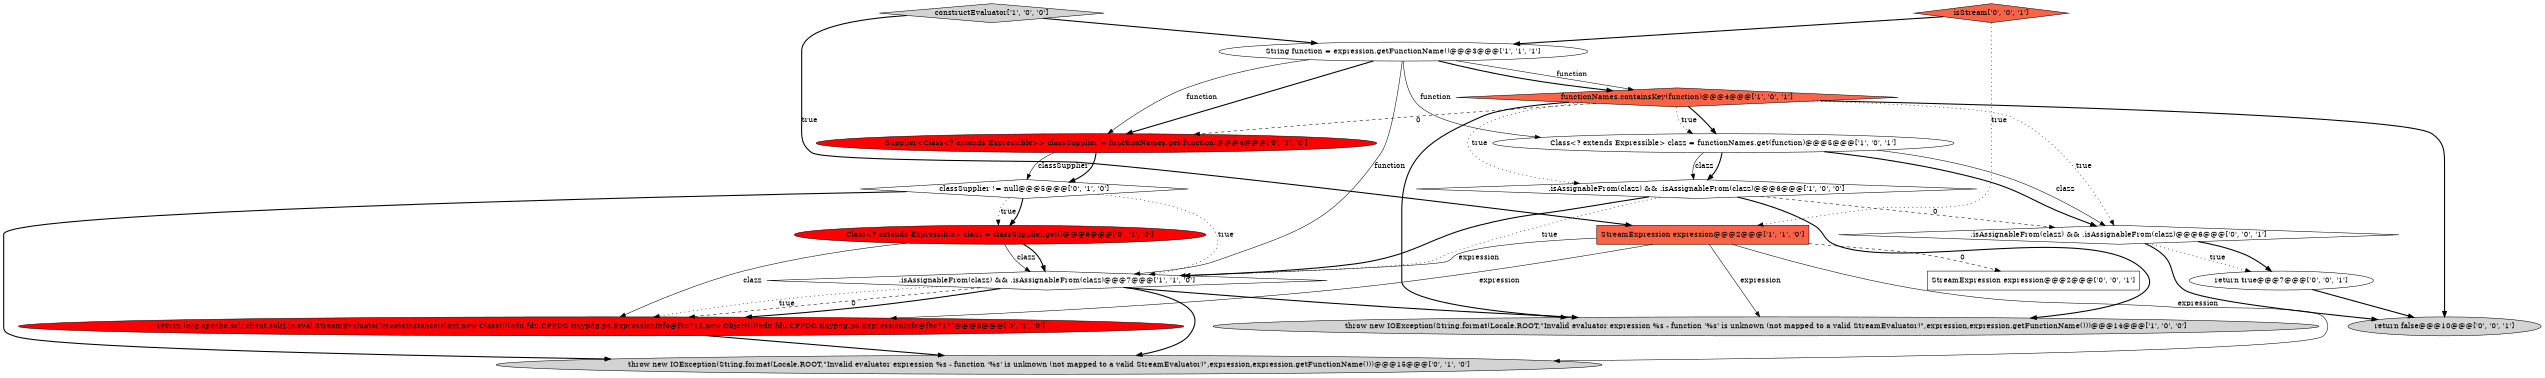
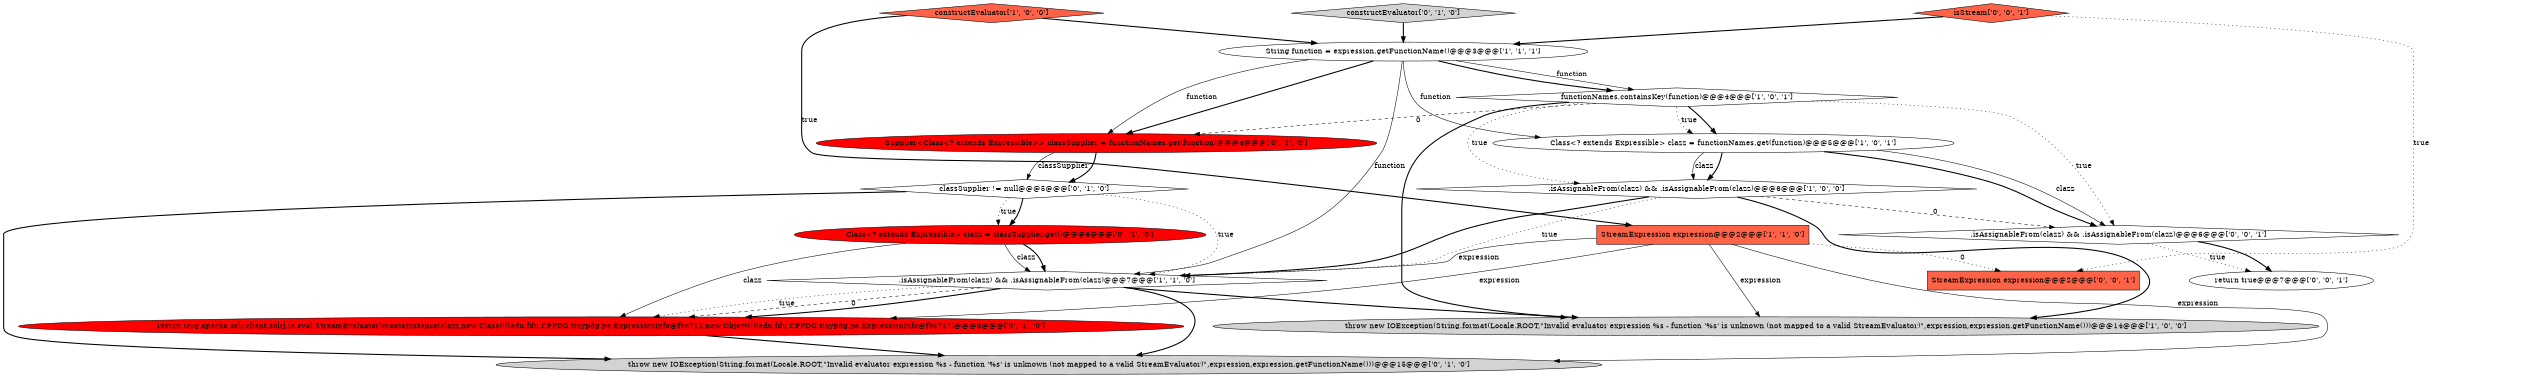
(992, 13) -> (992, 13)
none -> (1403, 13)
(1677, 97) -> (1677, 97)
(1962, 205) -> (2413, 126)
(1931, 256) -> (1931, 256)
(2033, 281) -> (2033, 281)
(2445, 326) -> none
